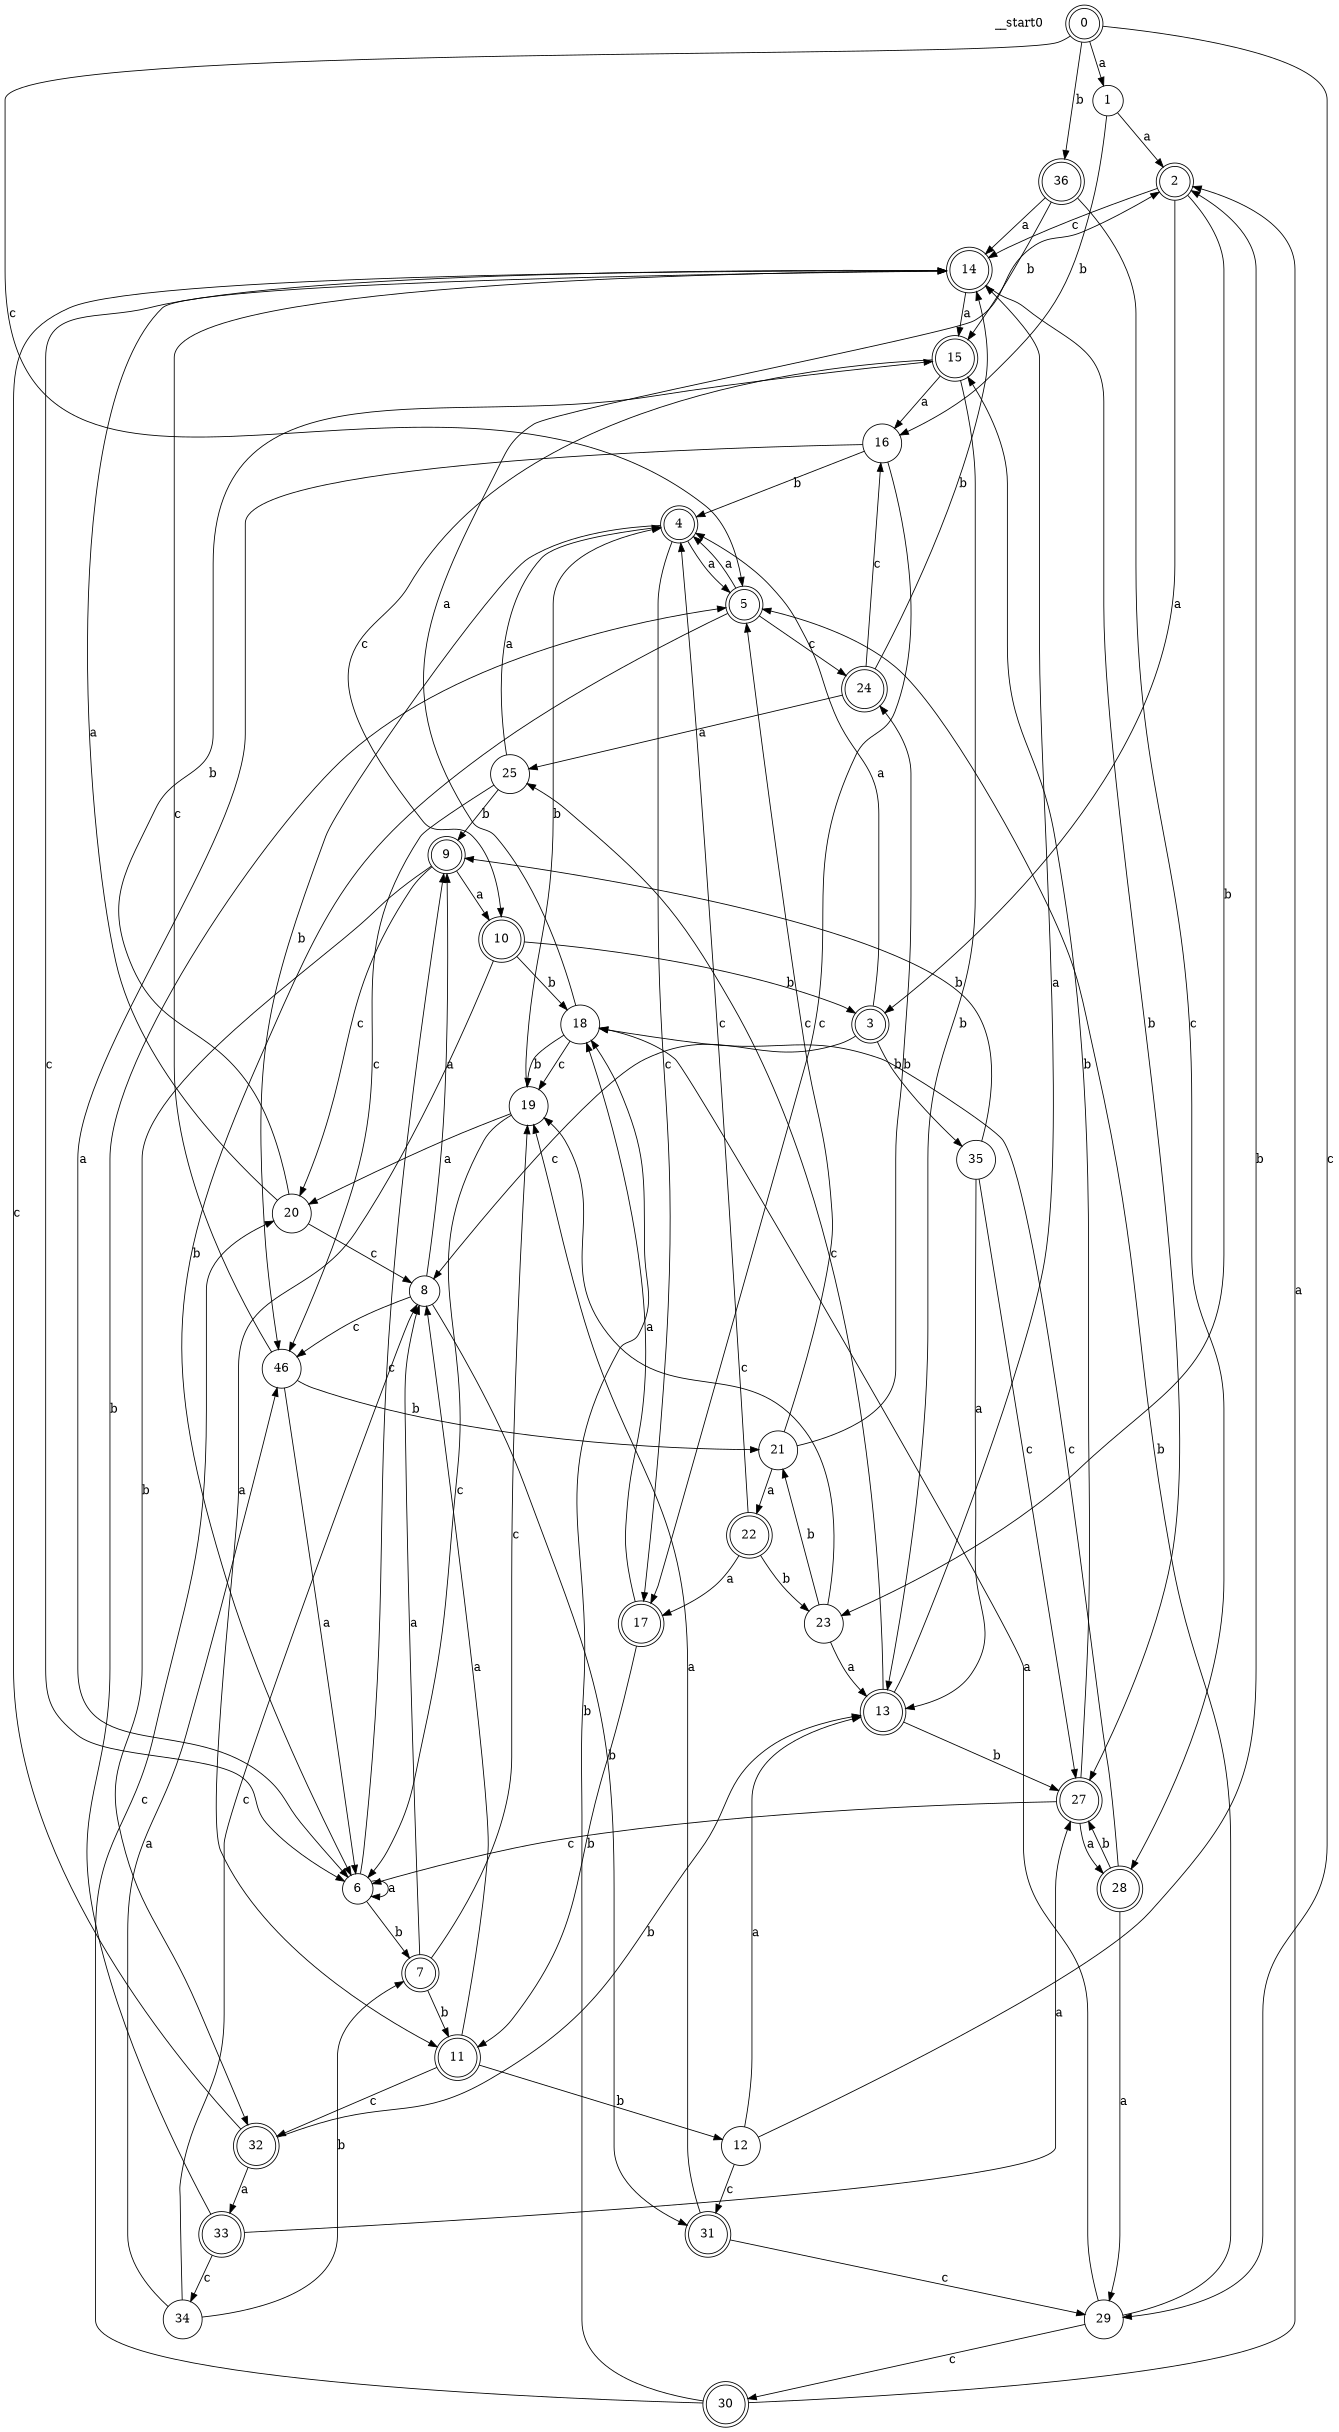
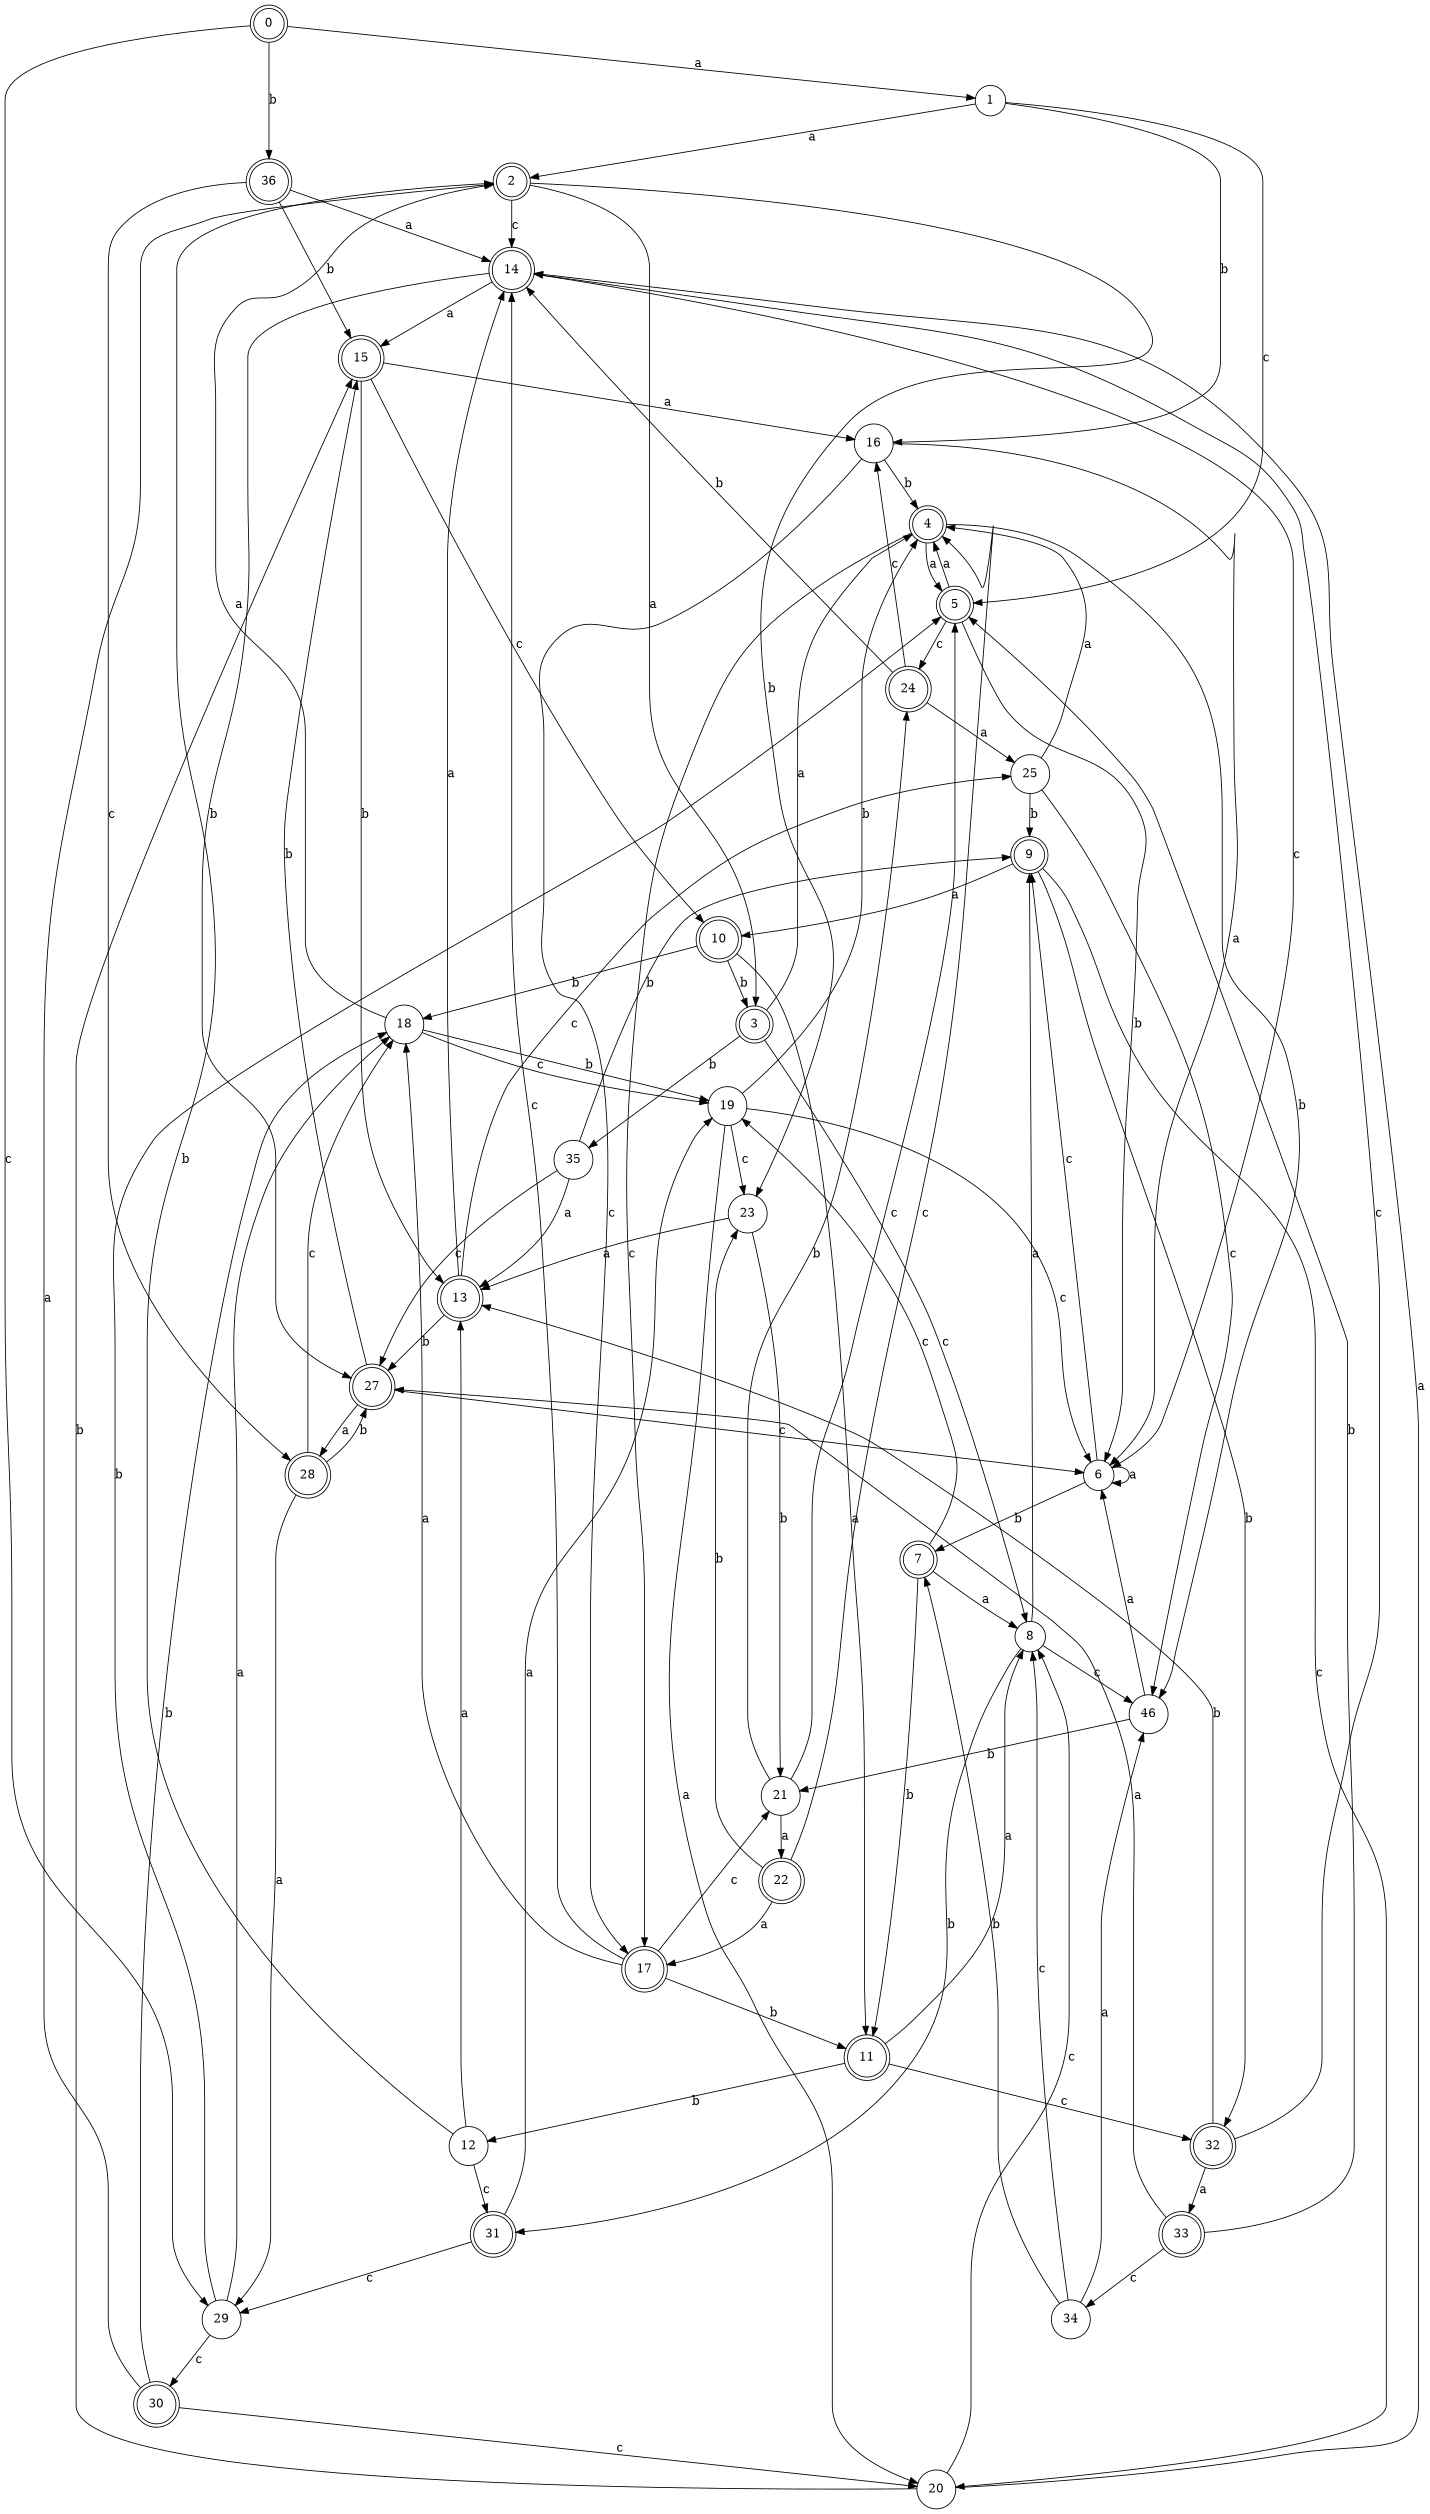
(1019, 24) -> none
(6, 99) -> (1263, 348)
(174, 475) -> (533, 1145)
(685, 1378) -> (737, 1155)
none -> (711, 1885)
